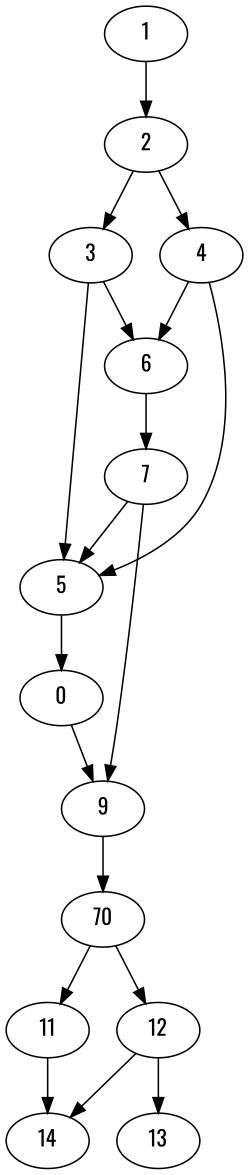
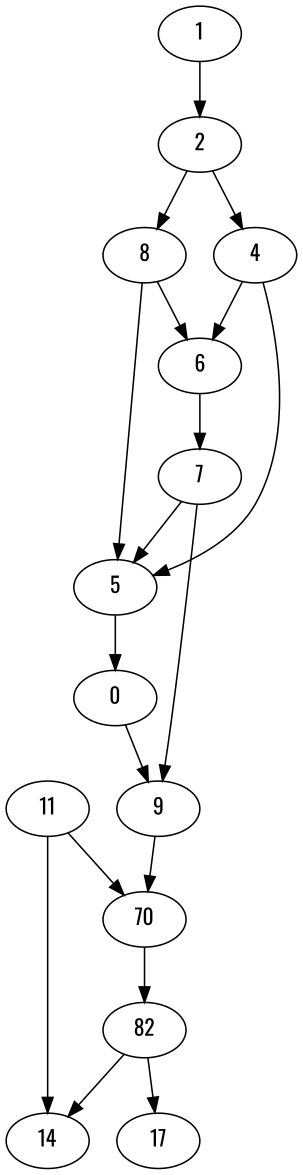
(91, 255) -> (145, 255)
(79, 968) -> (91, 858)
(158, 1030) -> (145, 1030)
(158, 1141) -> (158, 1141)
